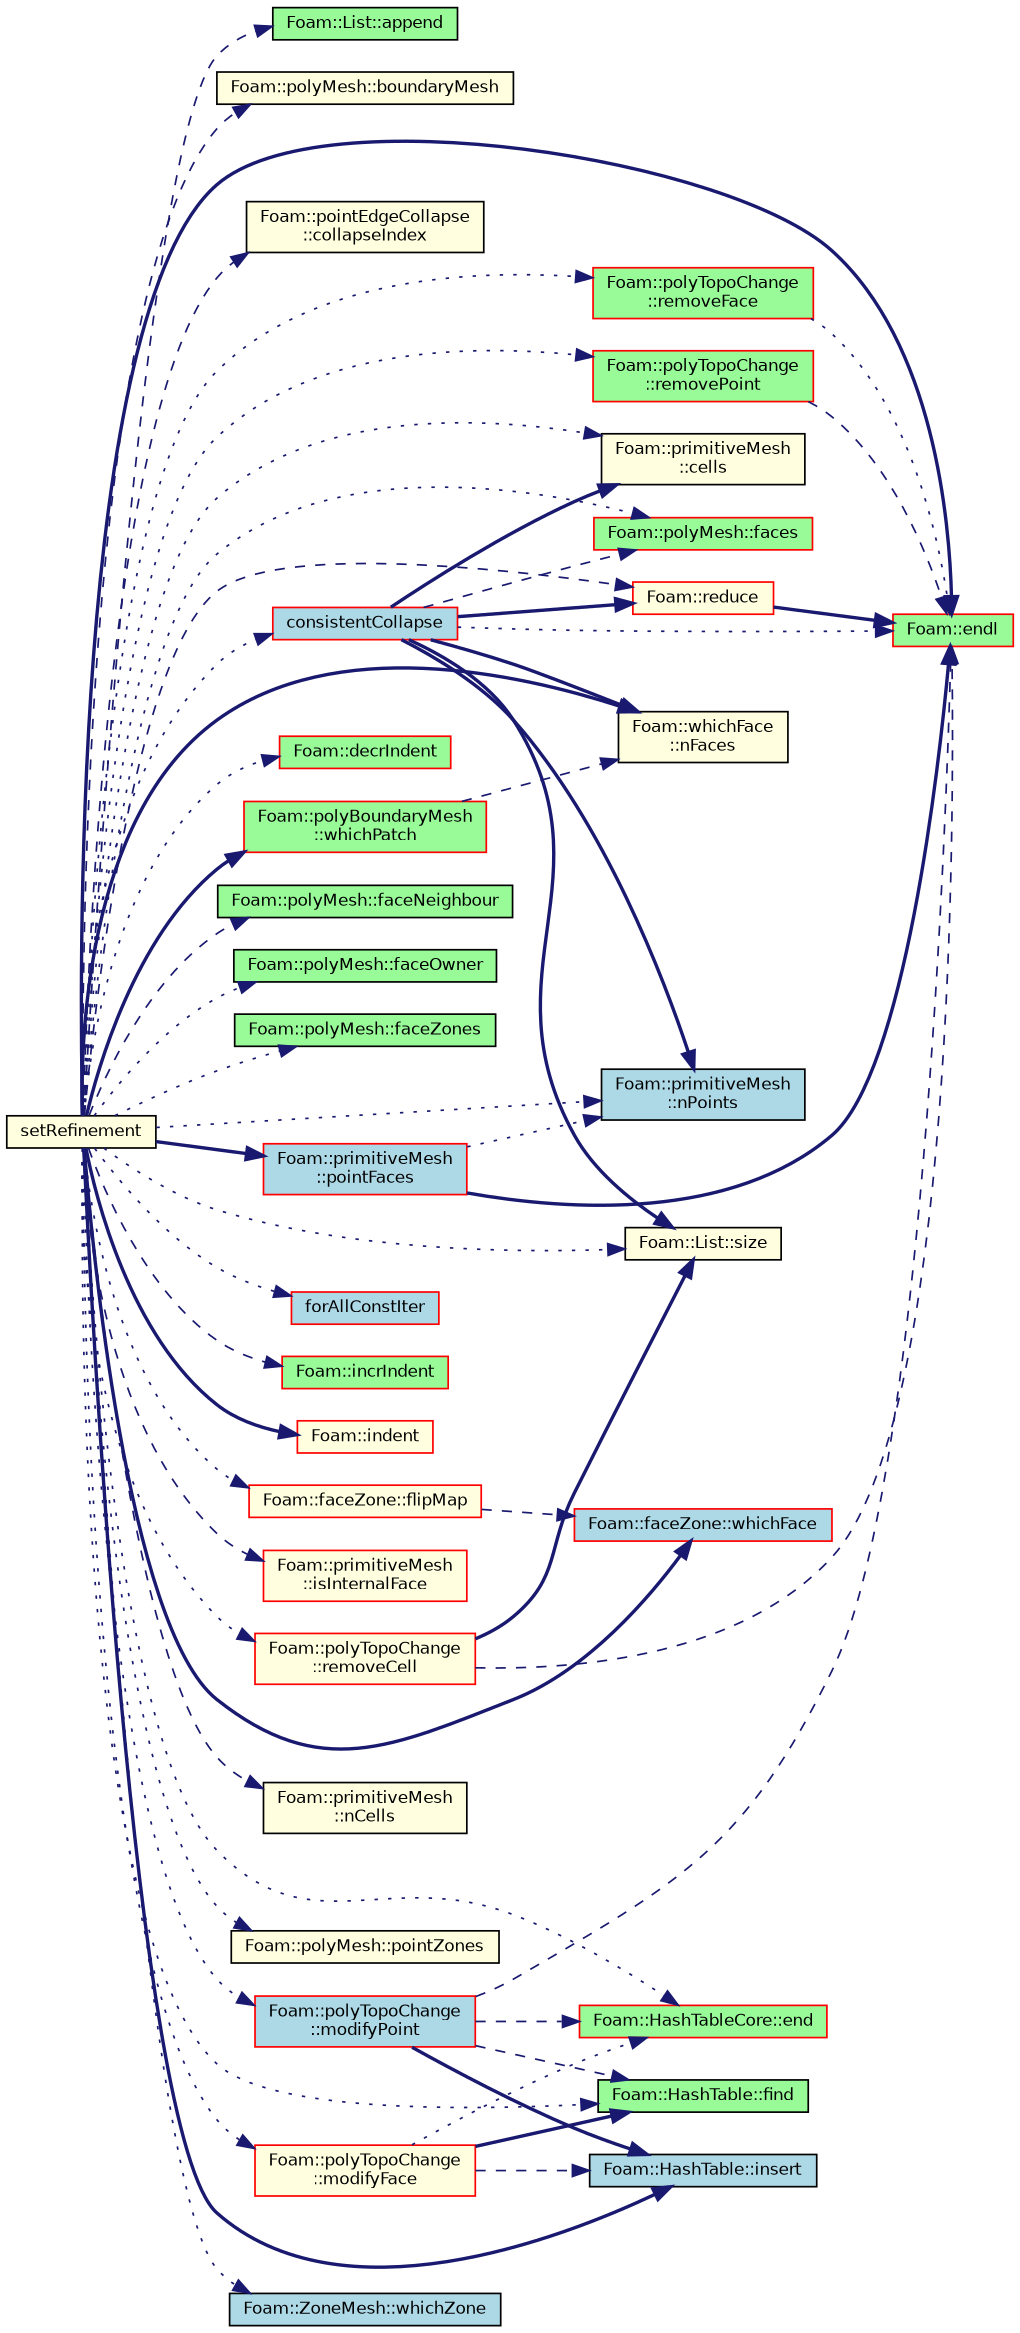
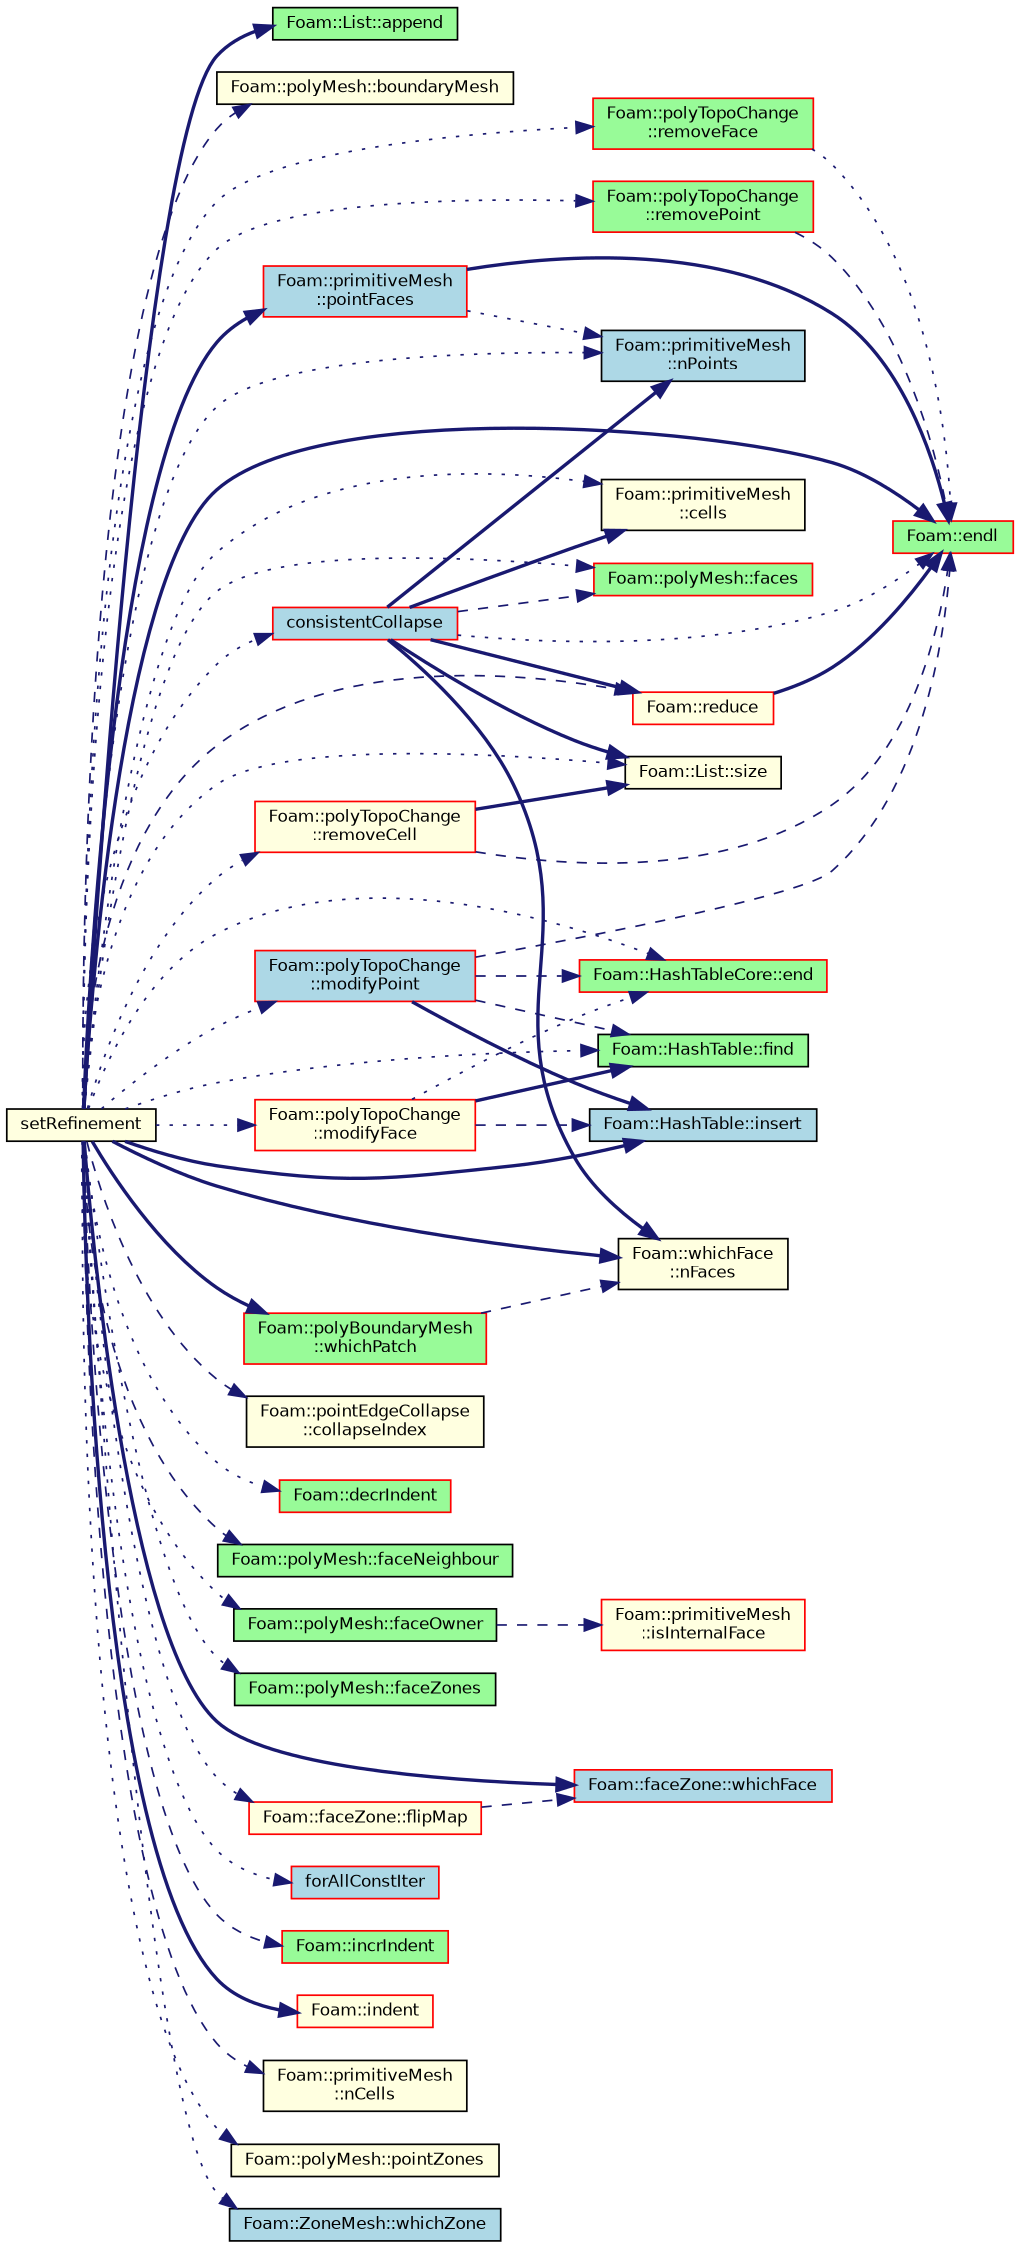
(138, 447) -> (126, 555)
(122, 1371) -> (540, 1625)
